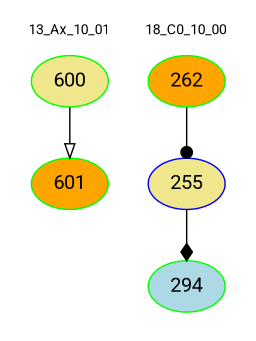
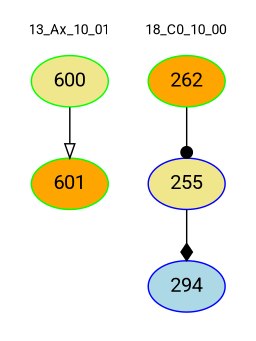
(187, 286) -> (187, 286)
